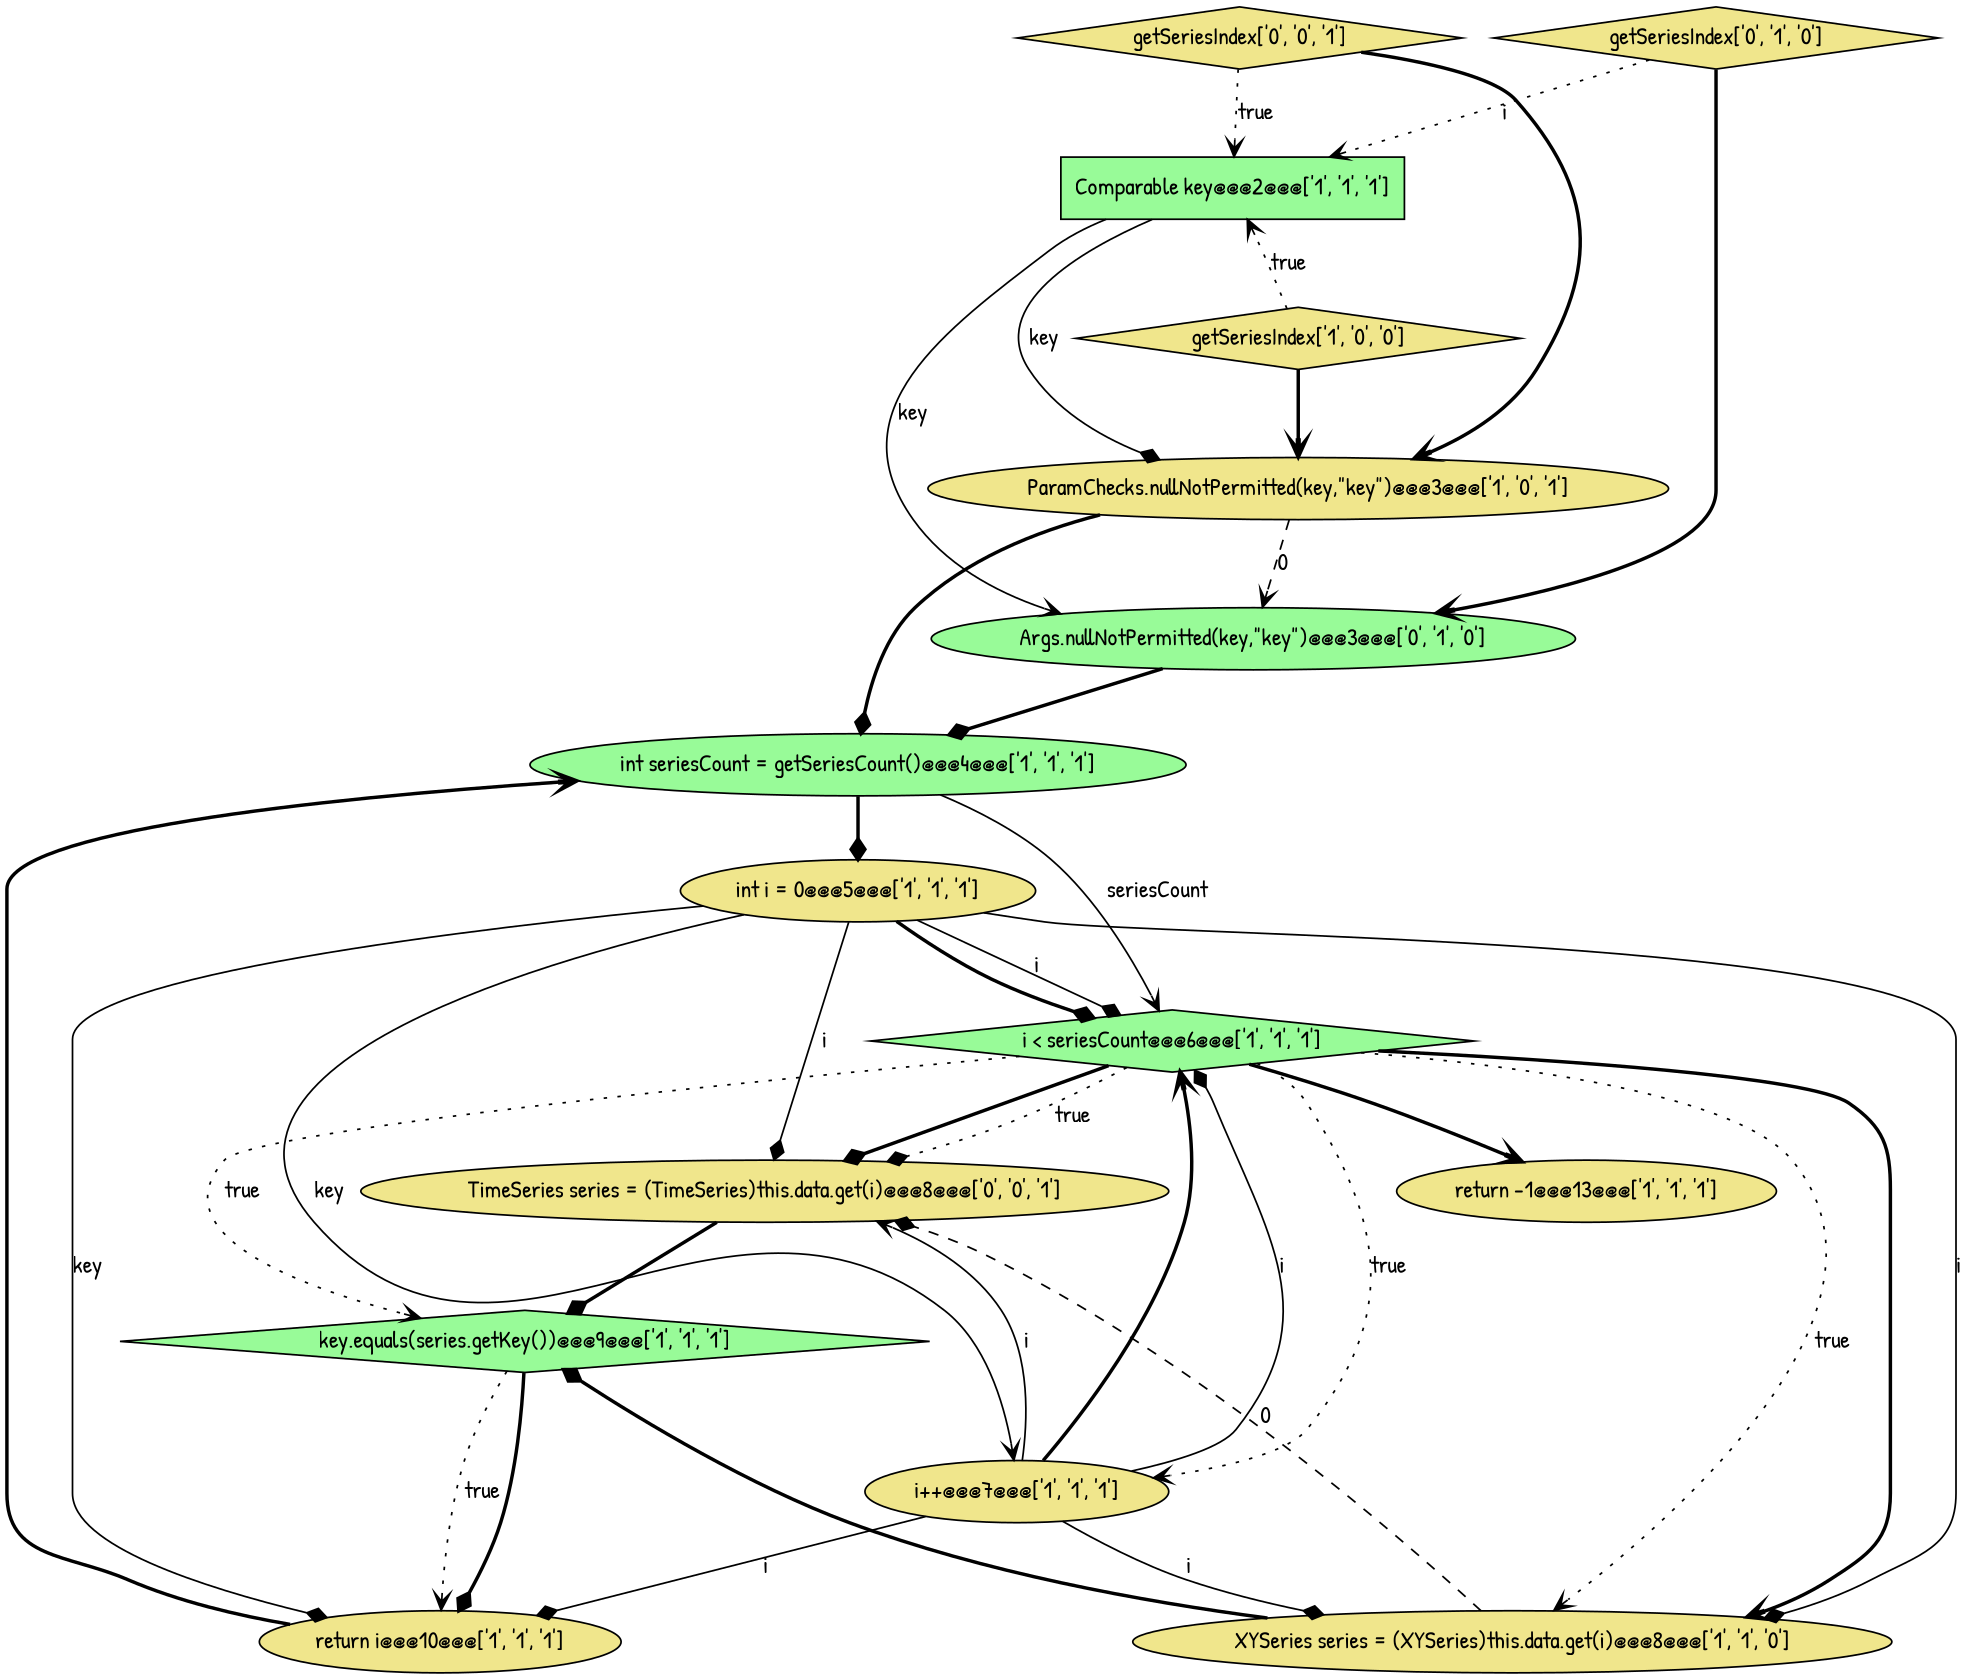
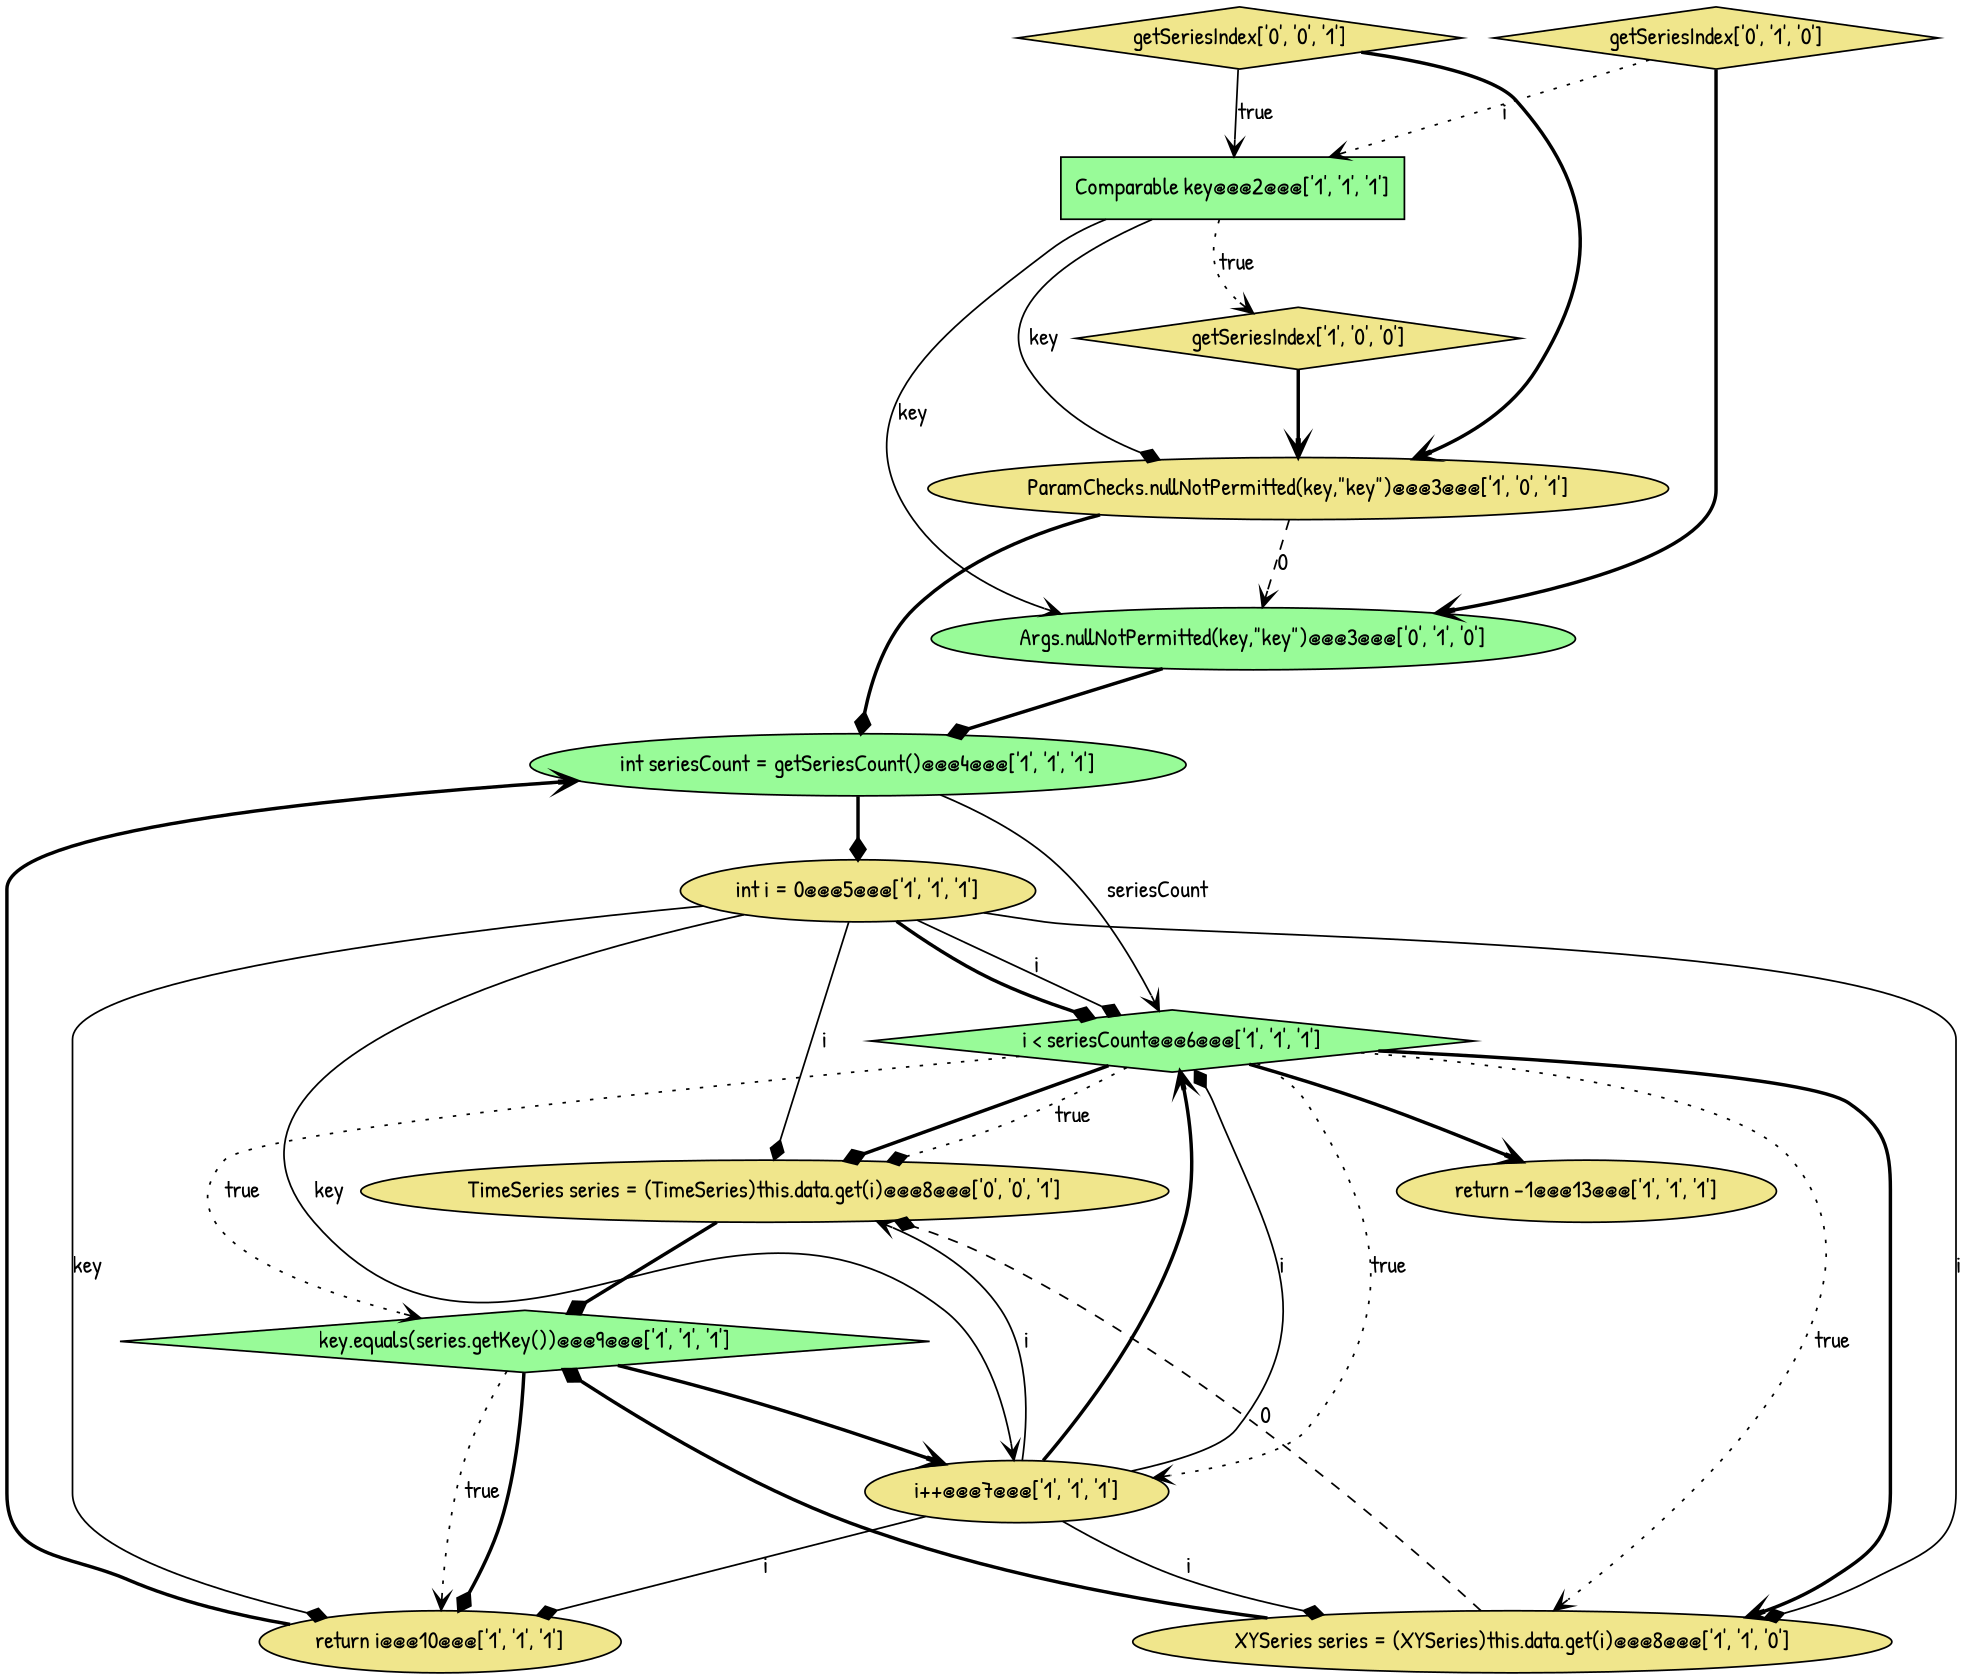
(1237, 104) -> (1237, 104)
(1271, 272) -> (1215, 265)
none -> (774, 1408)
